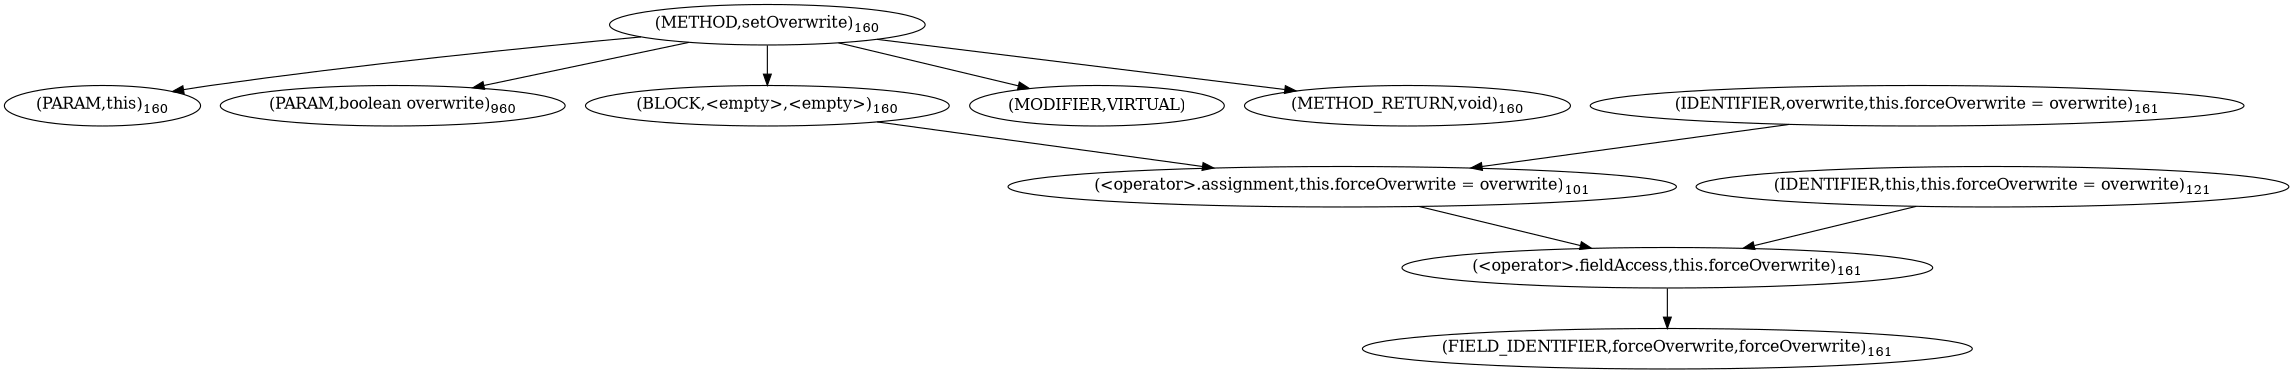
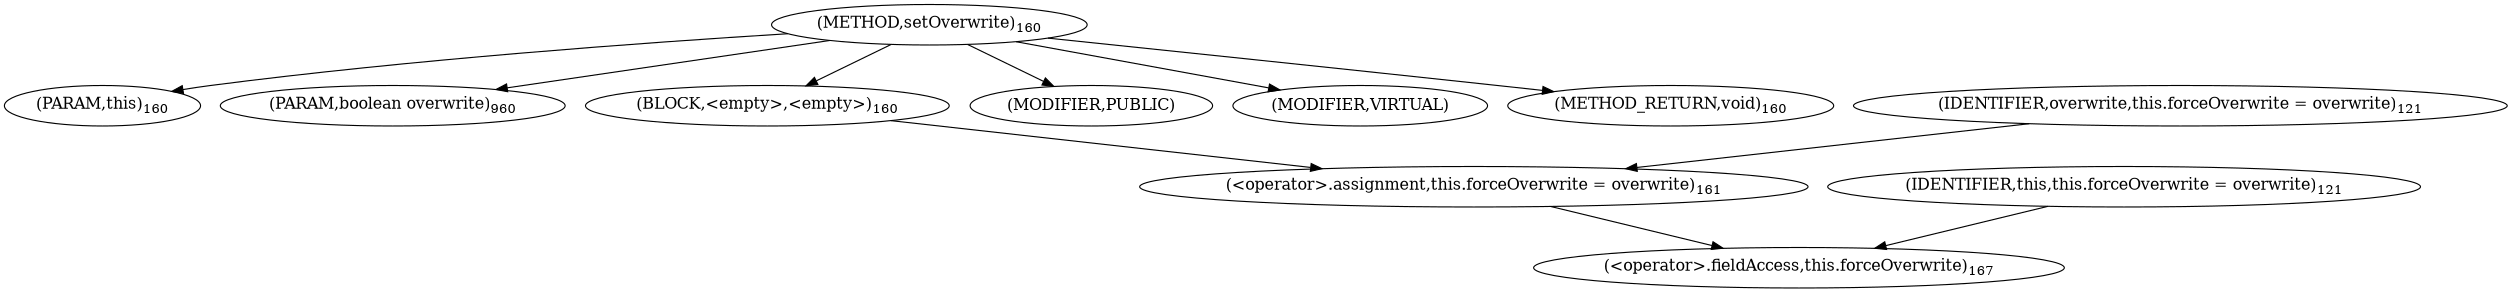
(2147, 104) -> (2410, 104)
none -> (1091, 106)
(1577, 185) -> (1709, 185)
(1850, 266) -> (1981, 266)
(1667, 349) -> none
